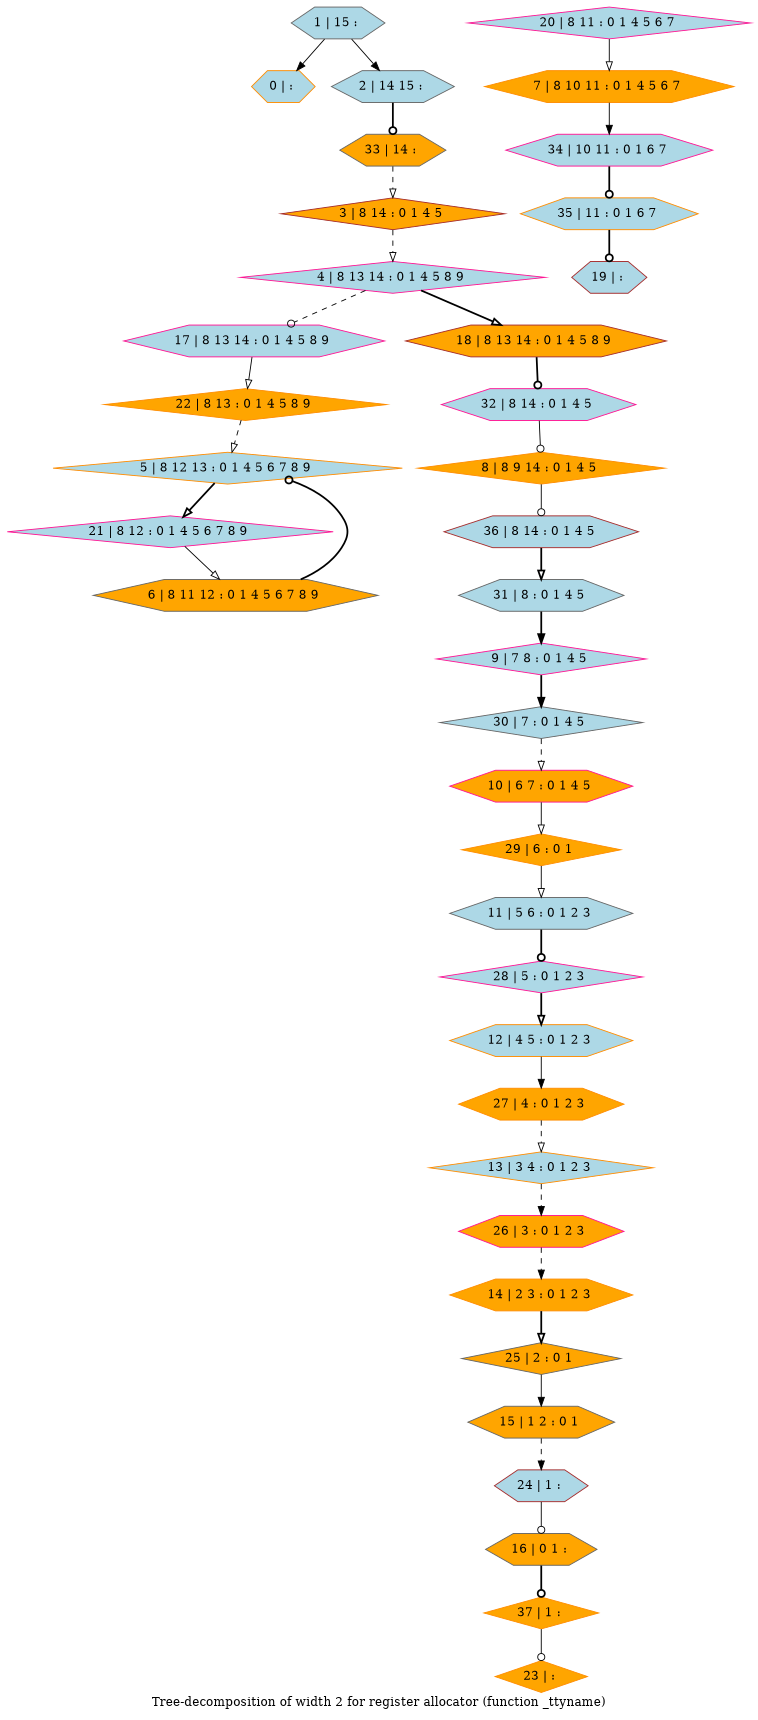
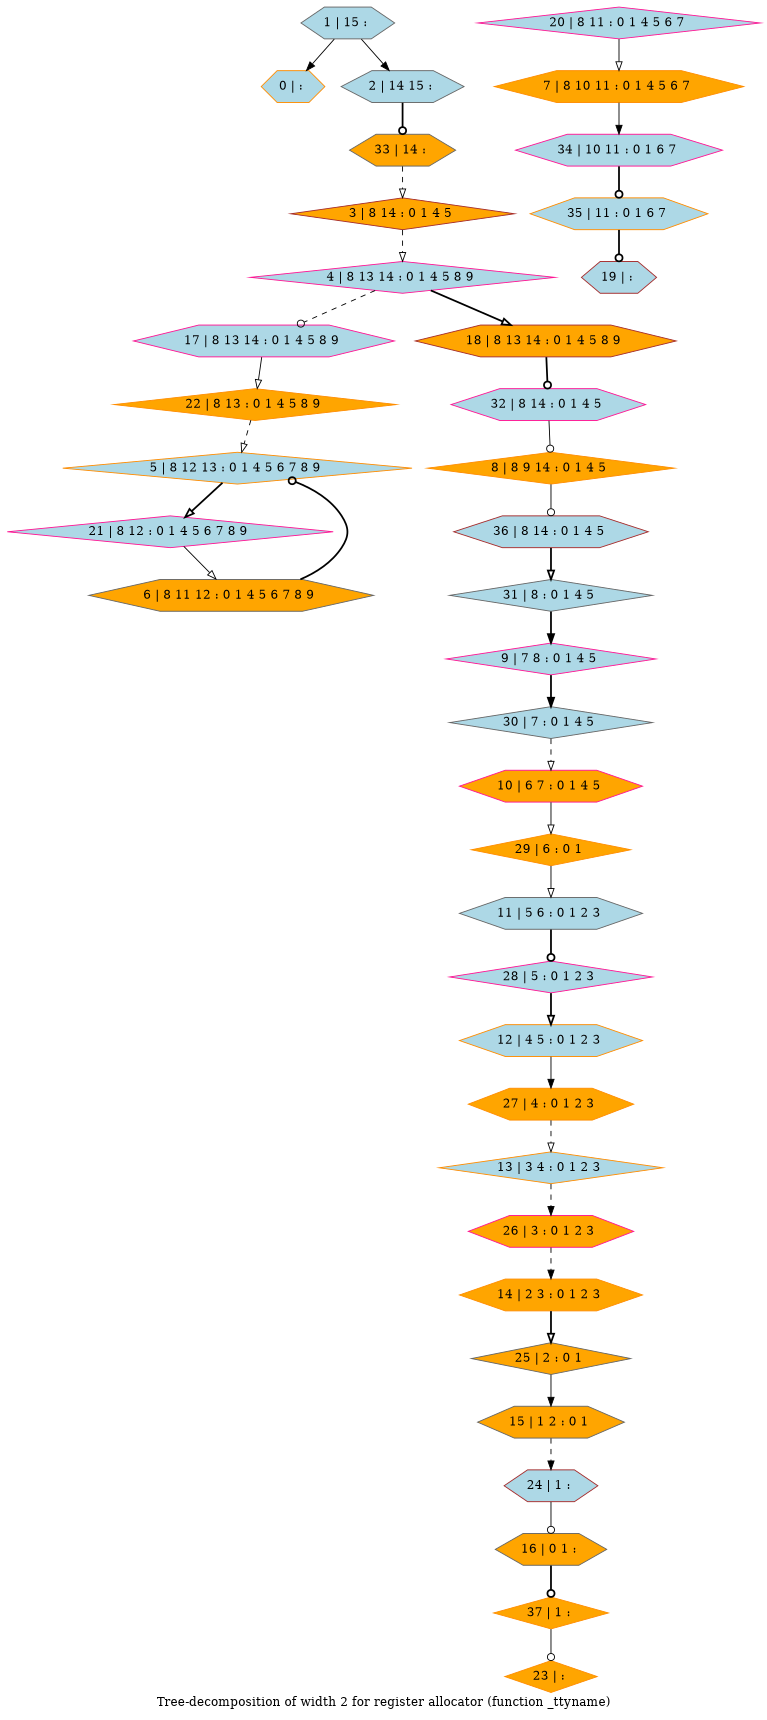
(541, 595) -> (551, 595)
